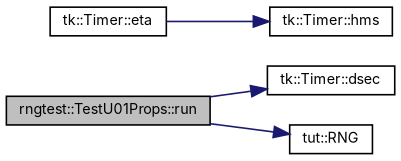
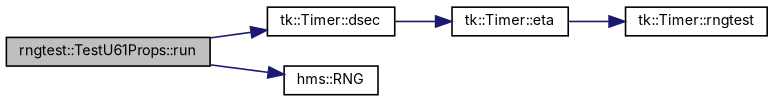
(331, 21) -> (696, 21)
none -> (415, 21)
(108, 111) -> (108, 52)
(331, 139) -> (331, 80)
